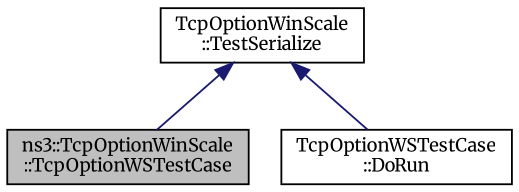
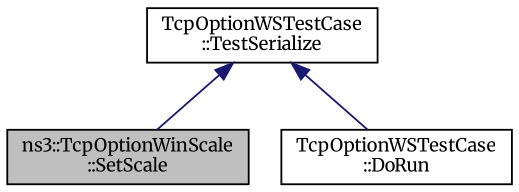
(262, 35) -> (262, 35)
(128, 157) -> (128, 157)
